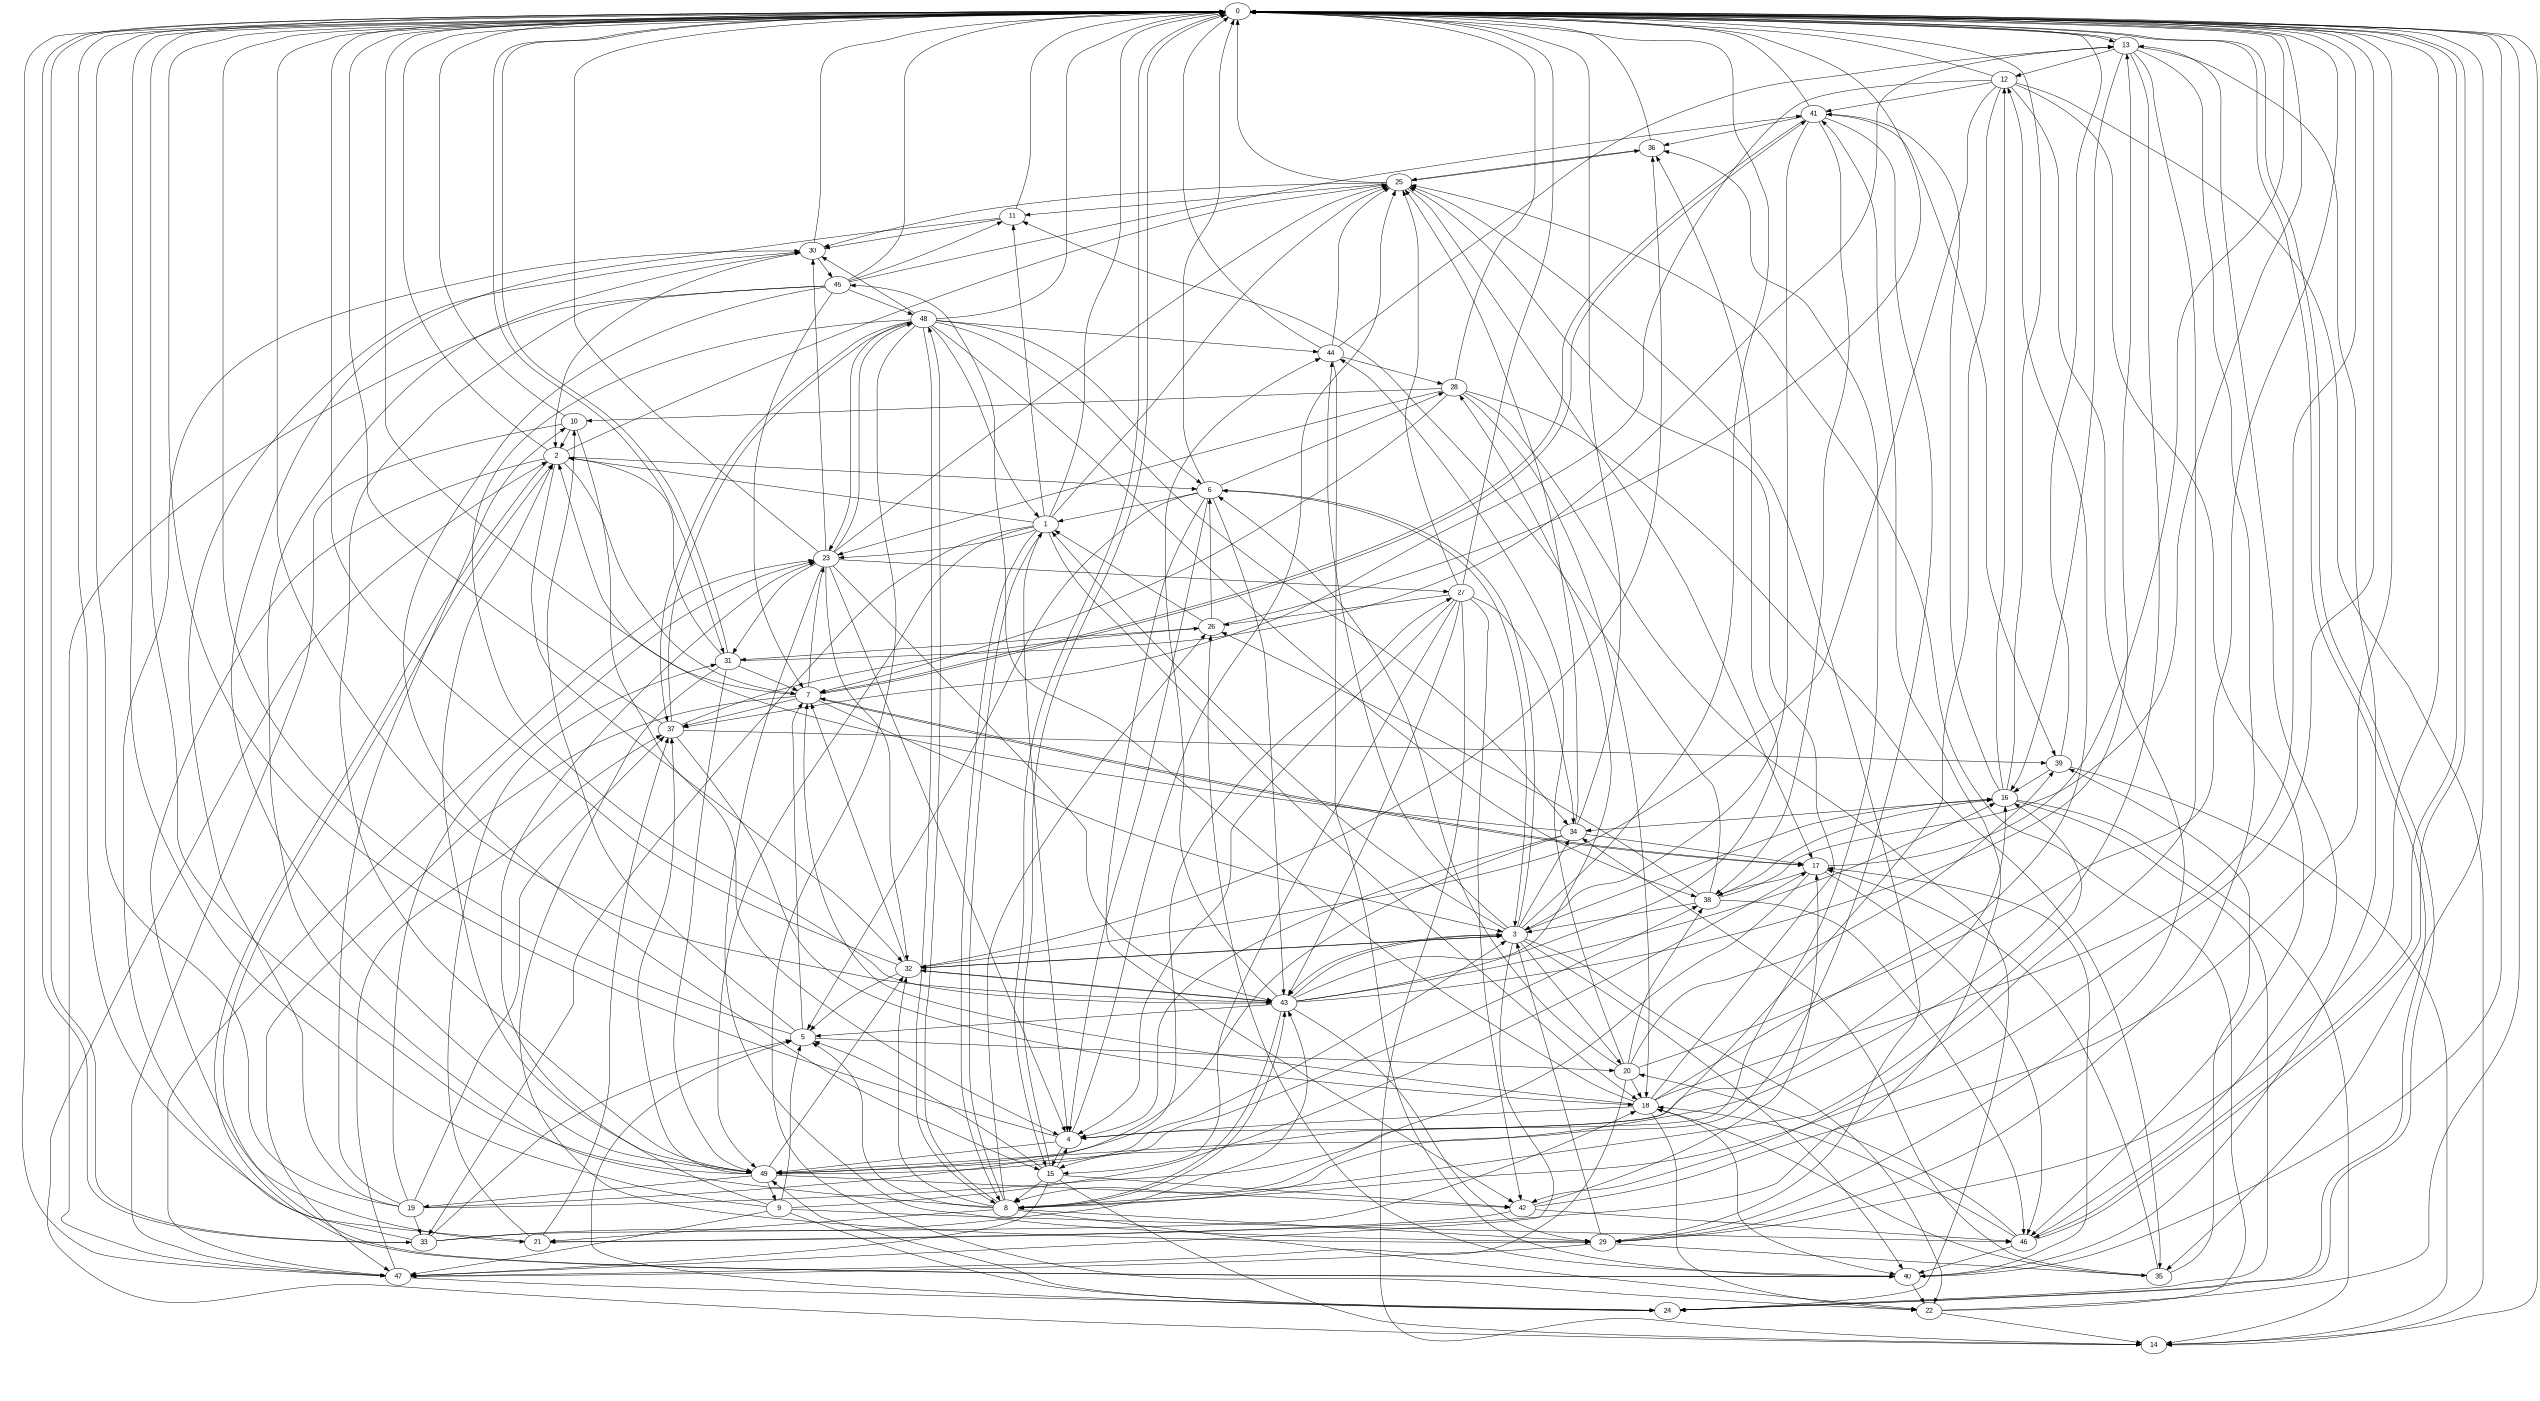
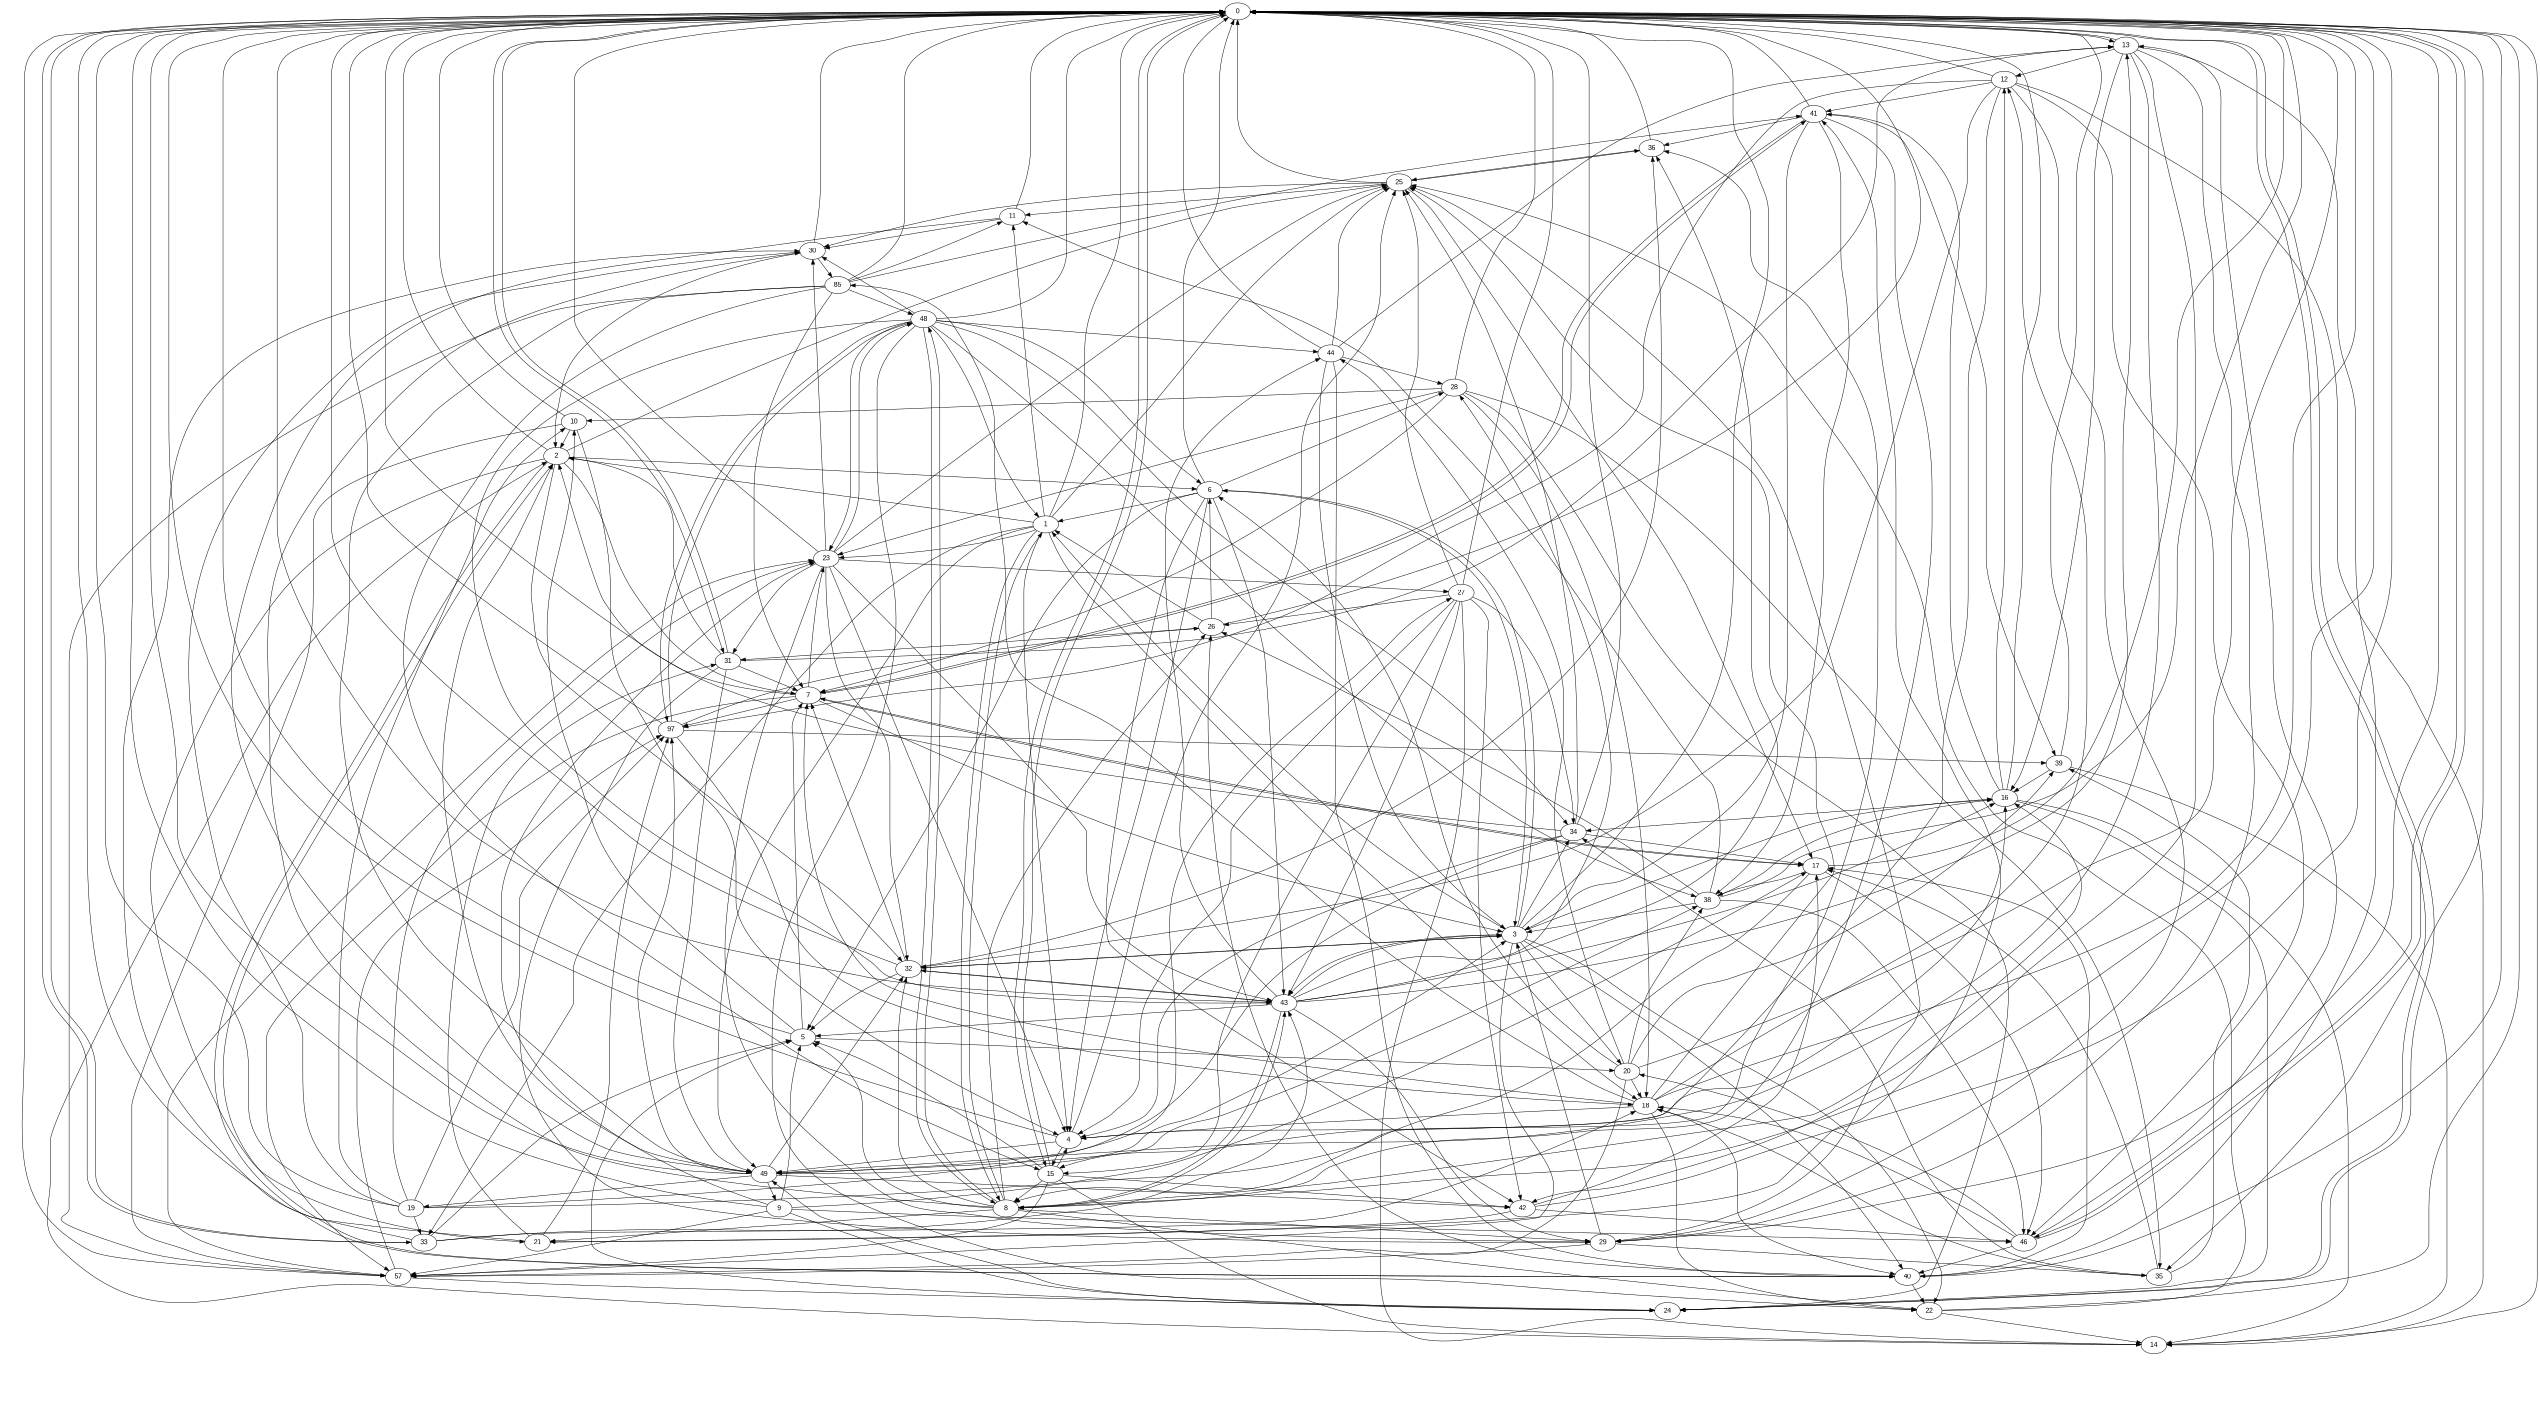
(838, 285) -> (838, 285)
(1356, 671) -> (1346, 668)
(671, 730) -> (671, 730)
(398, 1277) -> (398, 1277)
